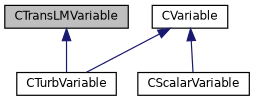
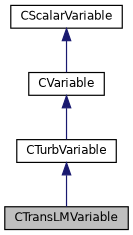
(67, 57) -> (67, 191)
(192, 57) -> (67, 57)
